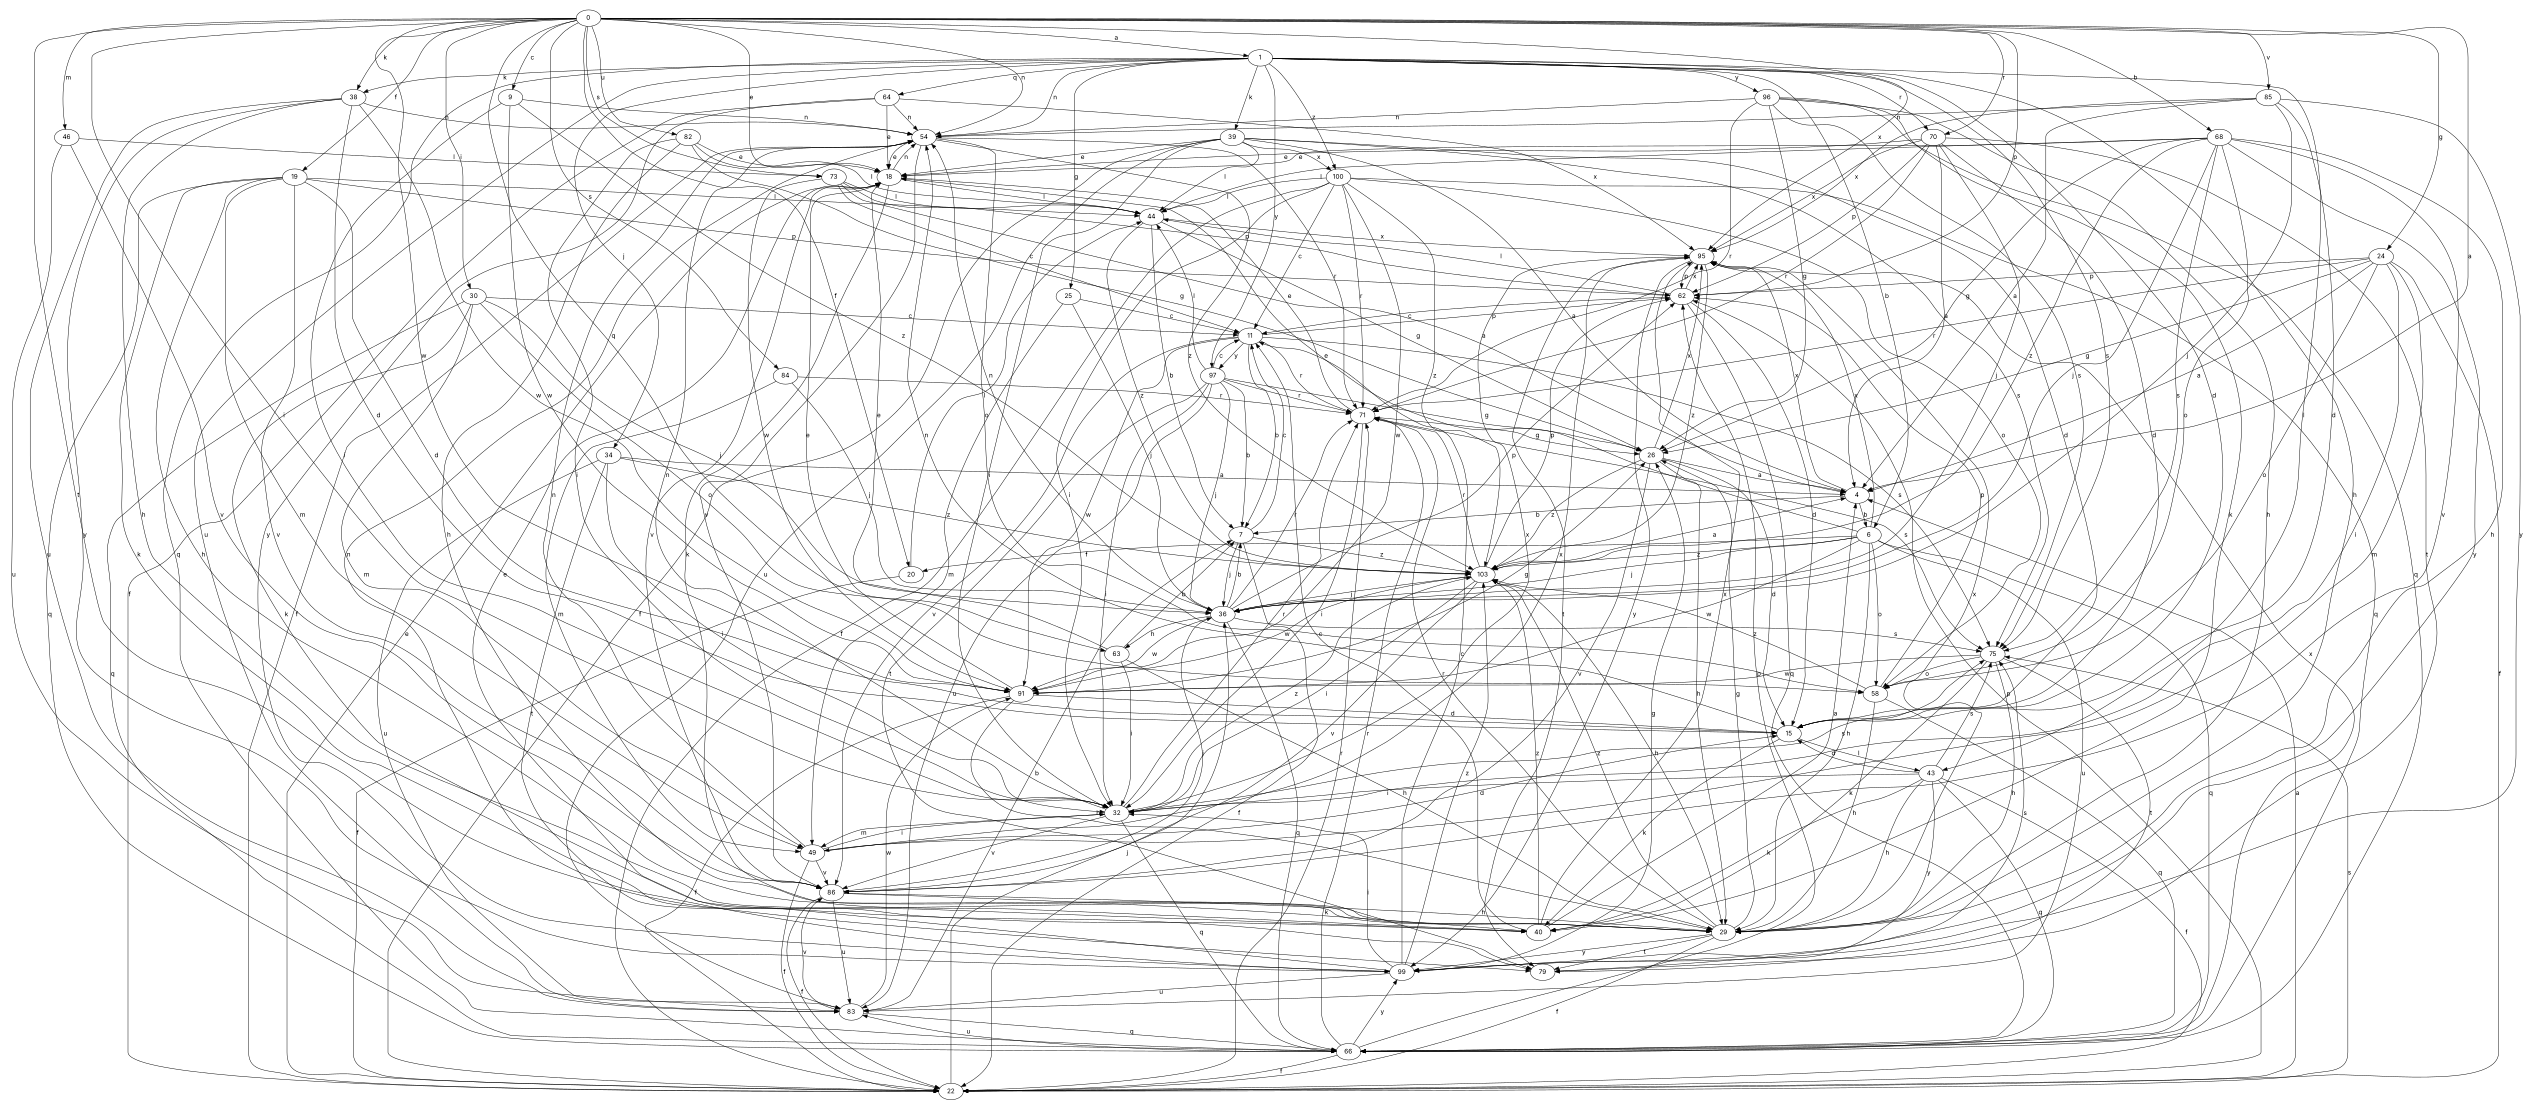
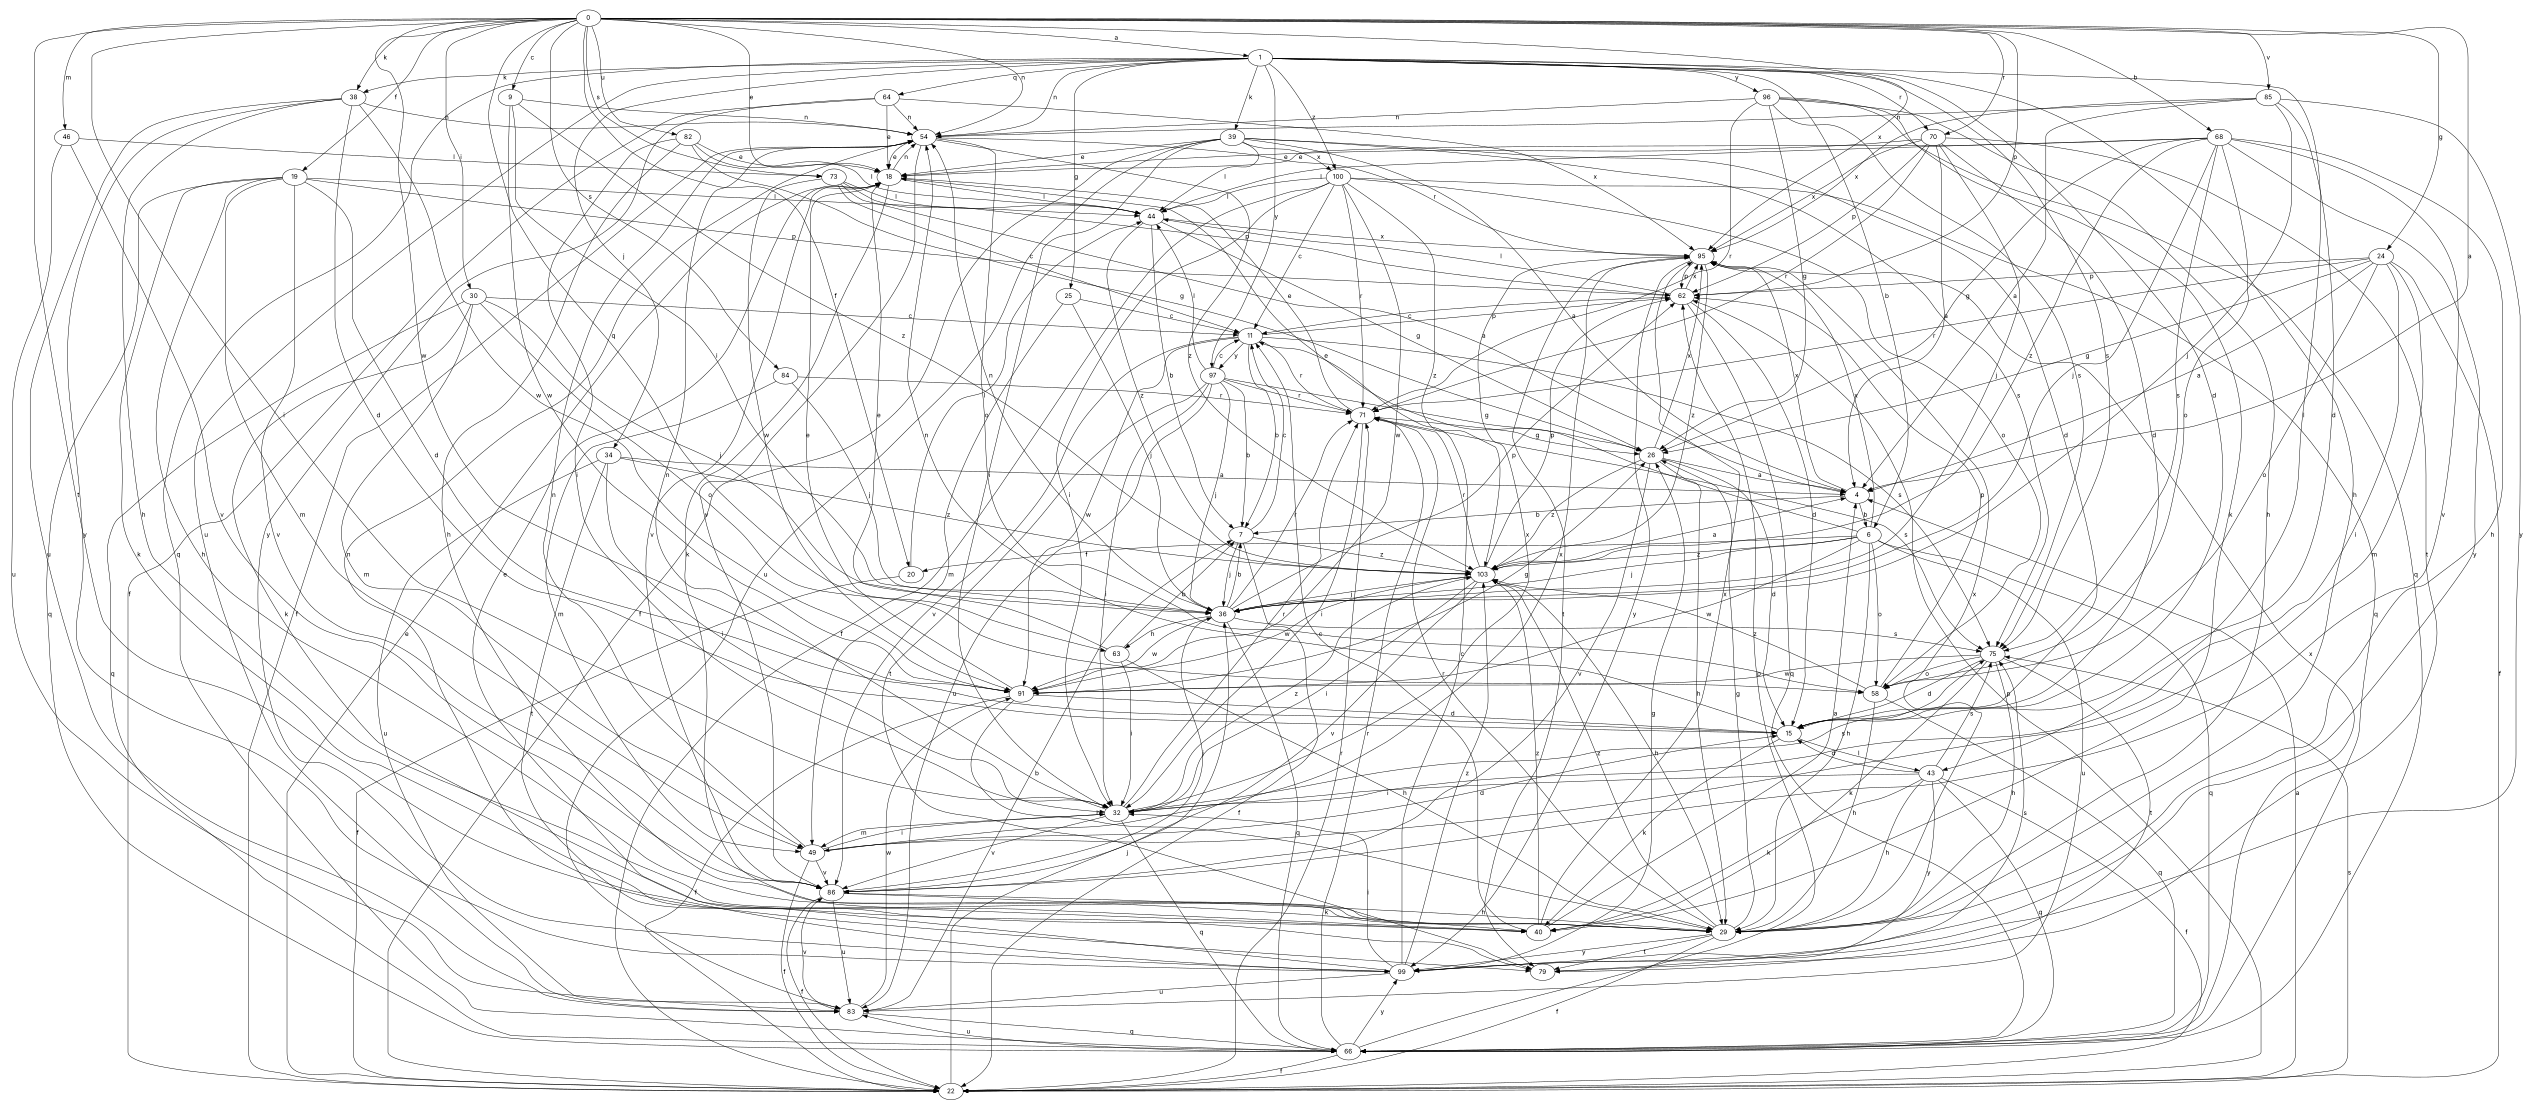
(1231, 153) -> (1299, 162)
(493, 594) -> (800, 484)
none -> (1896, 700)
